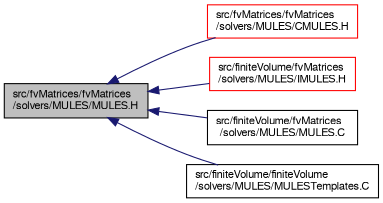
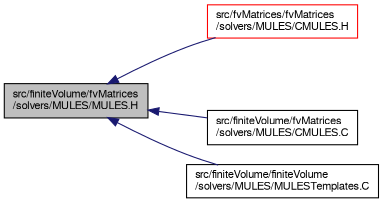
(283, 74) -> none
(76, 101) -> (76, 101)
(283, 128) -> (283, 128)
